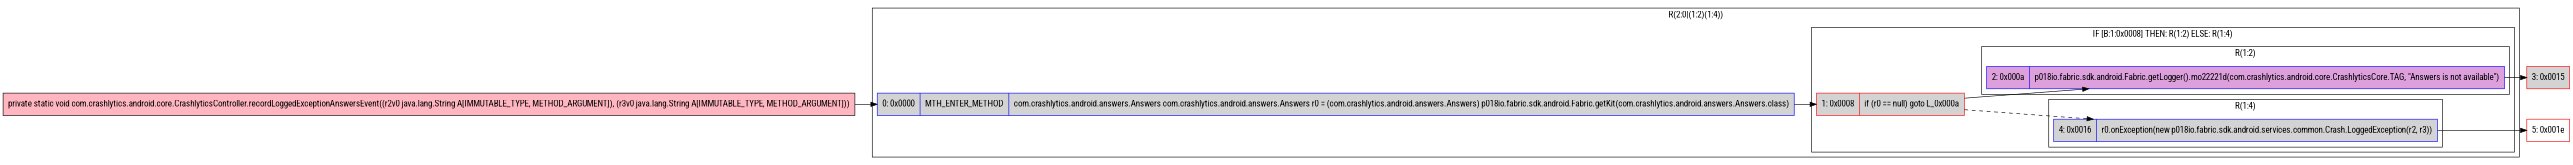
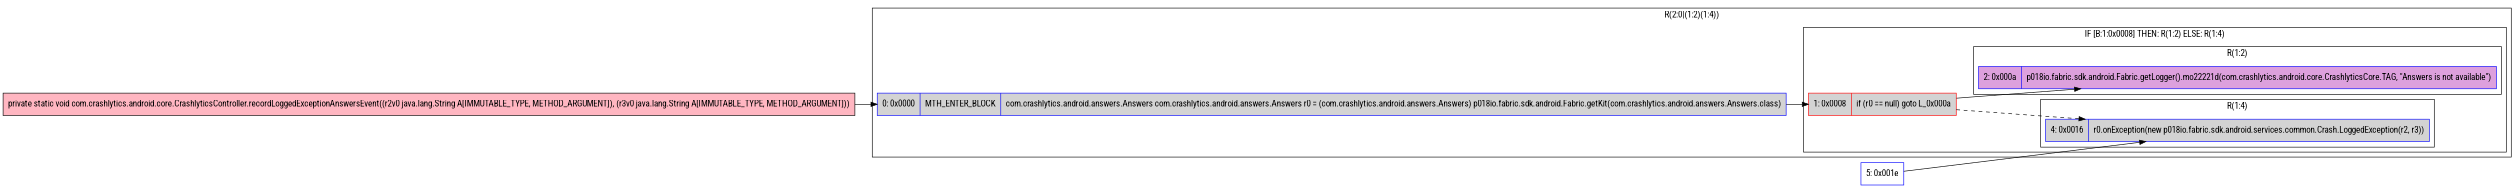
(2548, 78) -> none
(964, 104) -> (960, 104)
(2479, 130) -> (1986, 161)
(2548, 130) -> (1882, 174)
